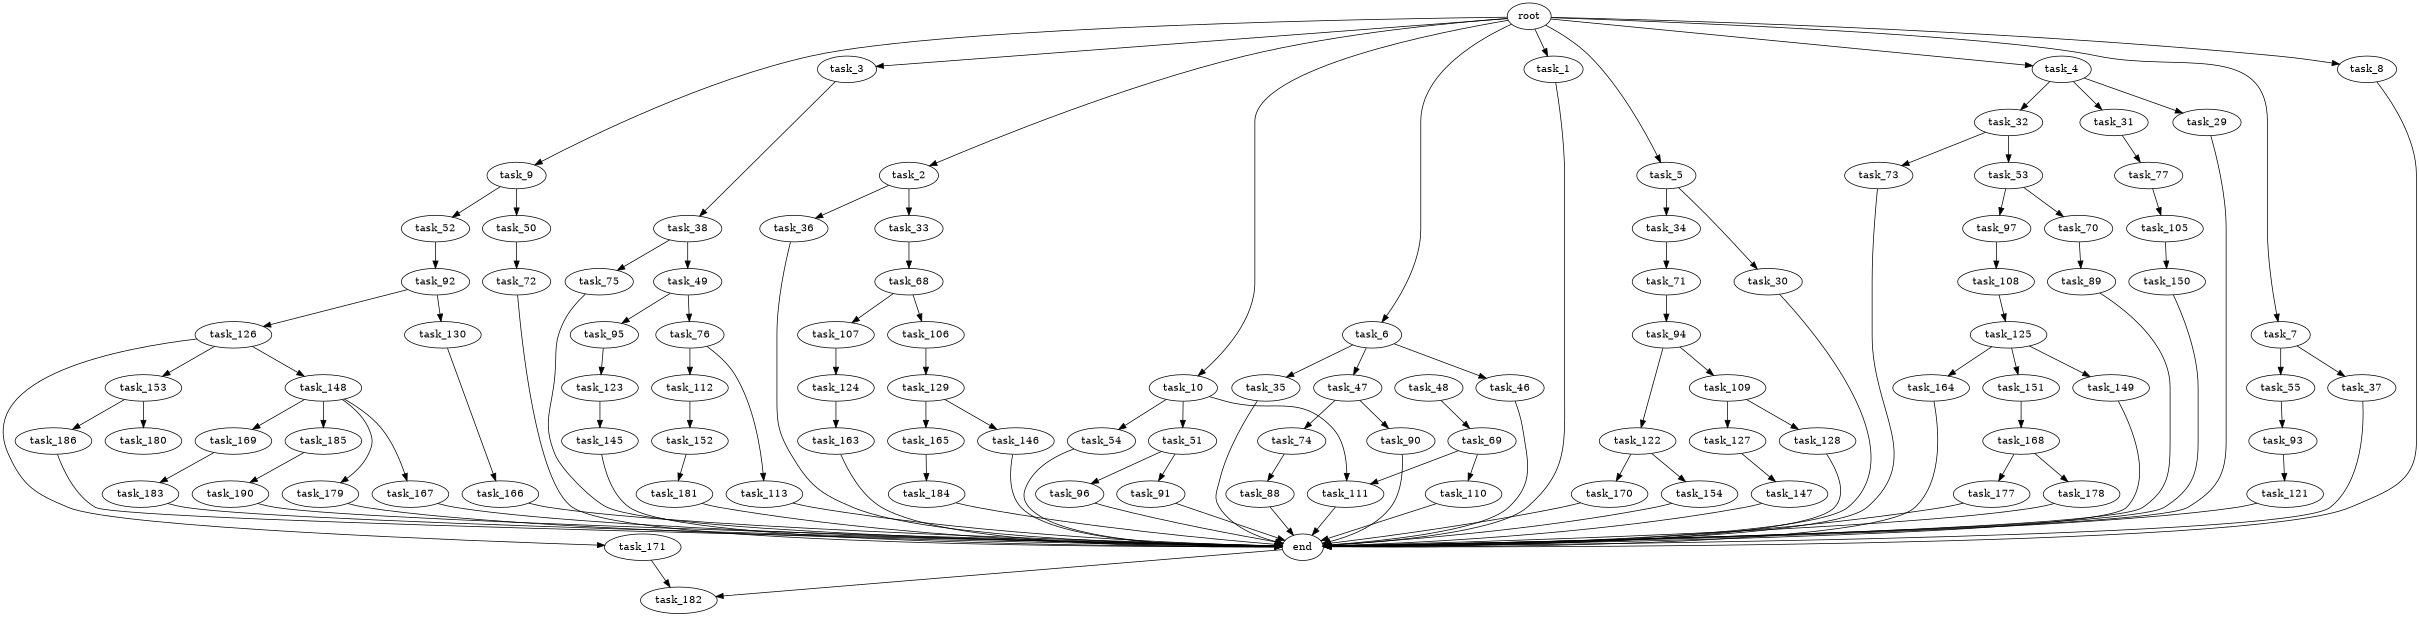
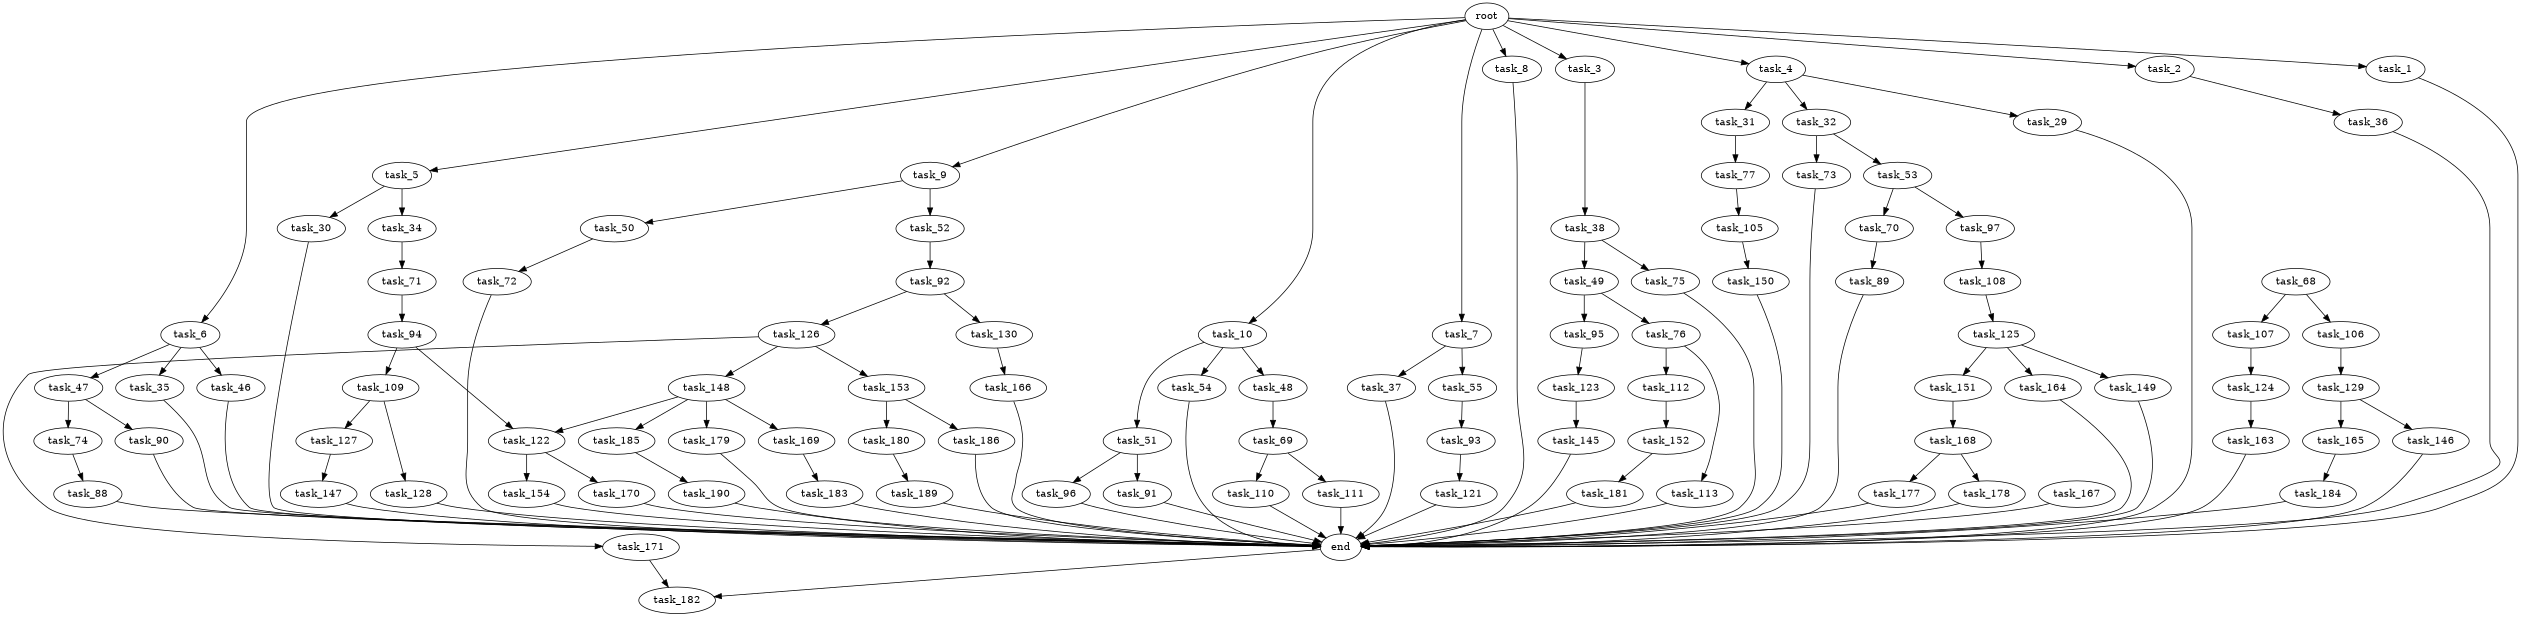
(909, 229) -> none
(1298, 408) -> (1250, 358)
(383, 430) -> (620, 413)
none -> (915, 494)
